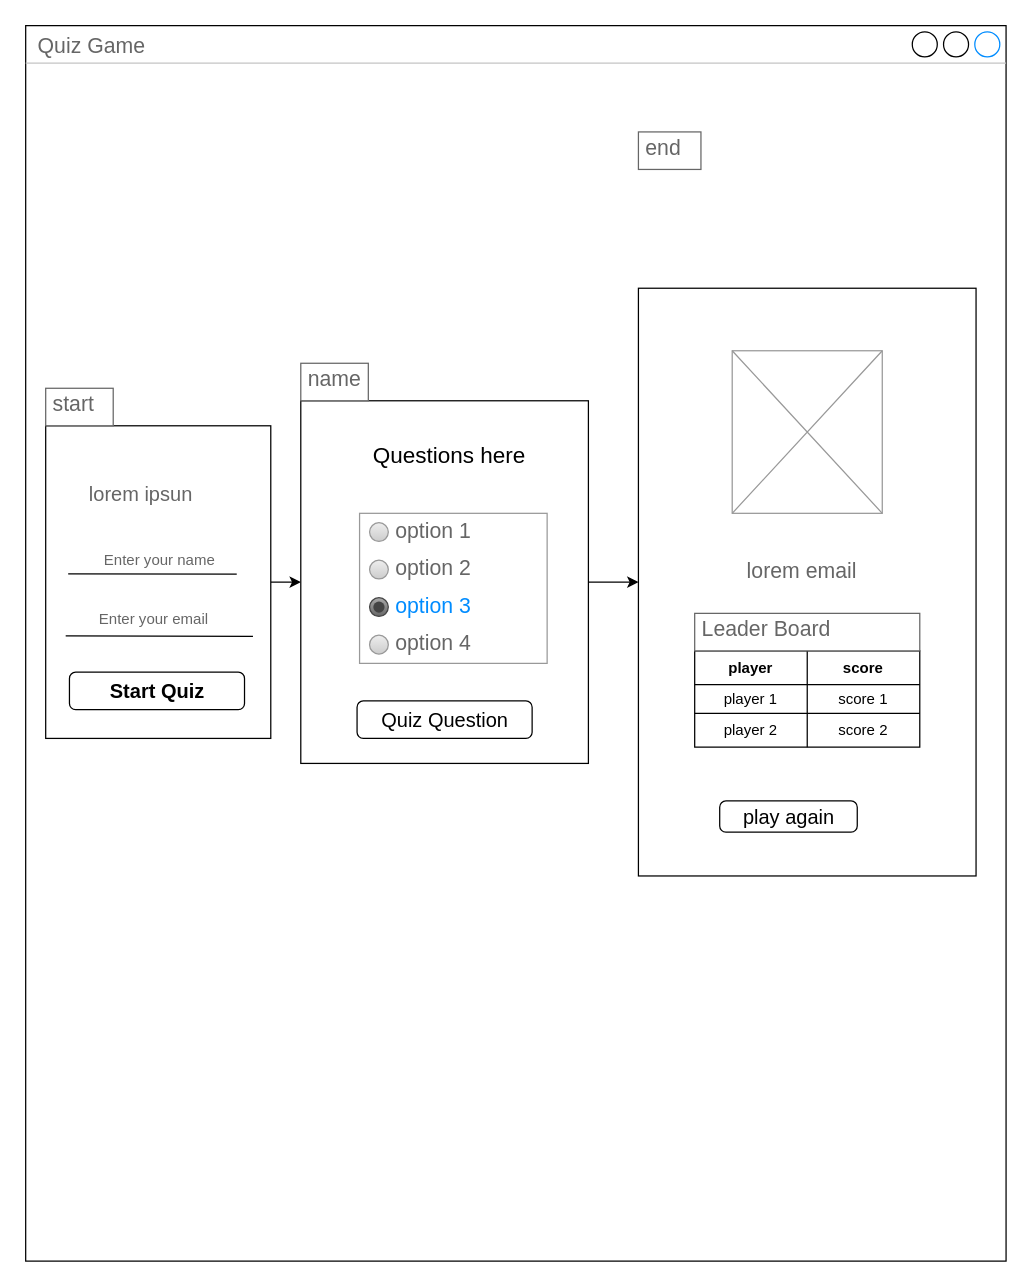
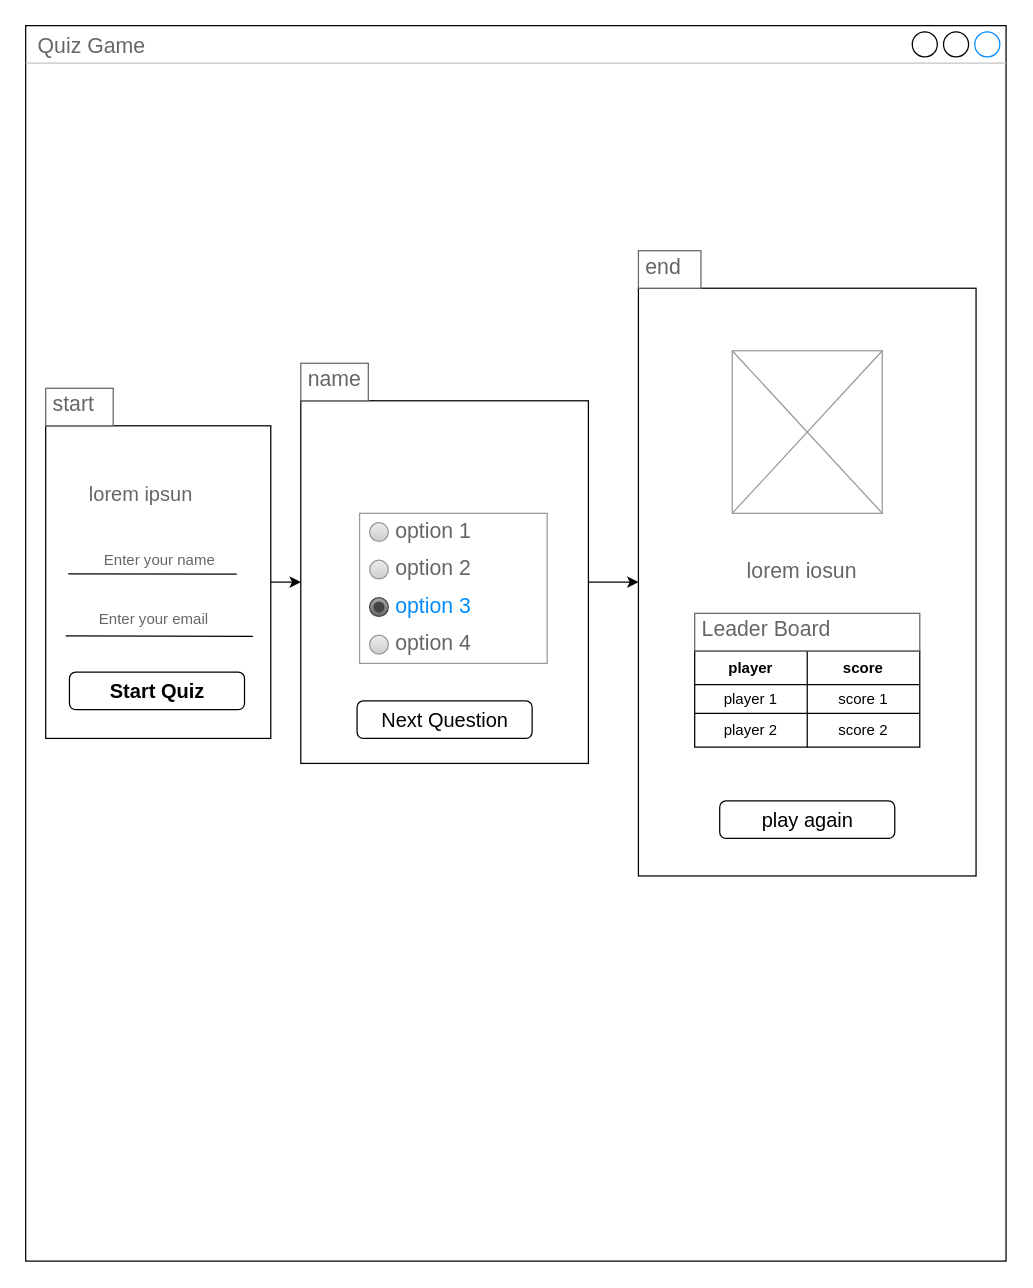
(669, 151) -> (669, 269)
(449, 456) -> none
(801, 572) -> (804, 572)
(445, 719) -> (445, 719)
(788, 816) -> (807, 819)
